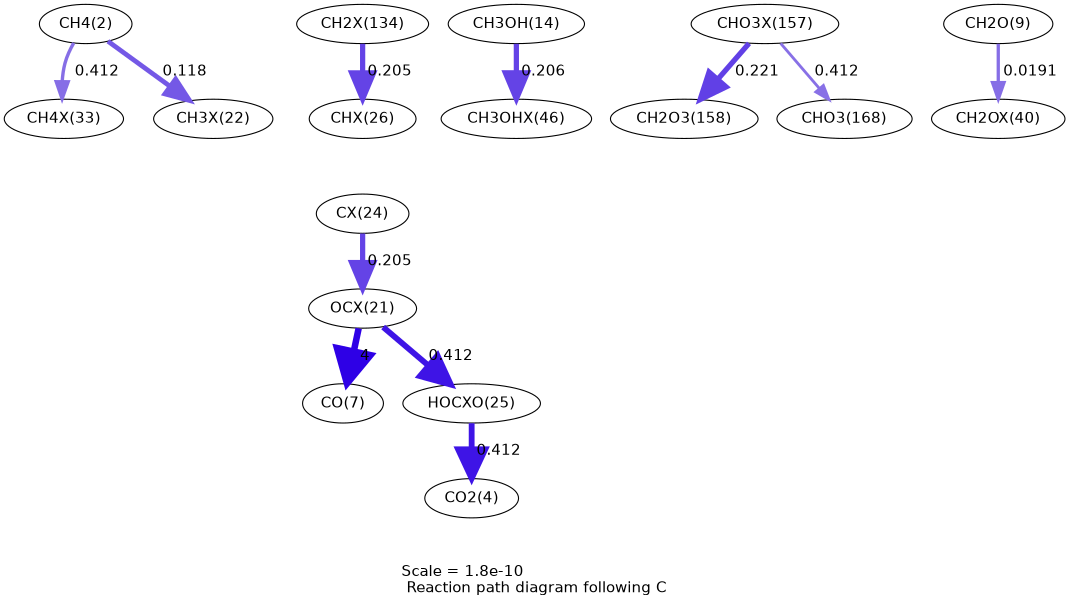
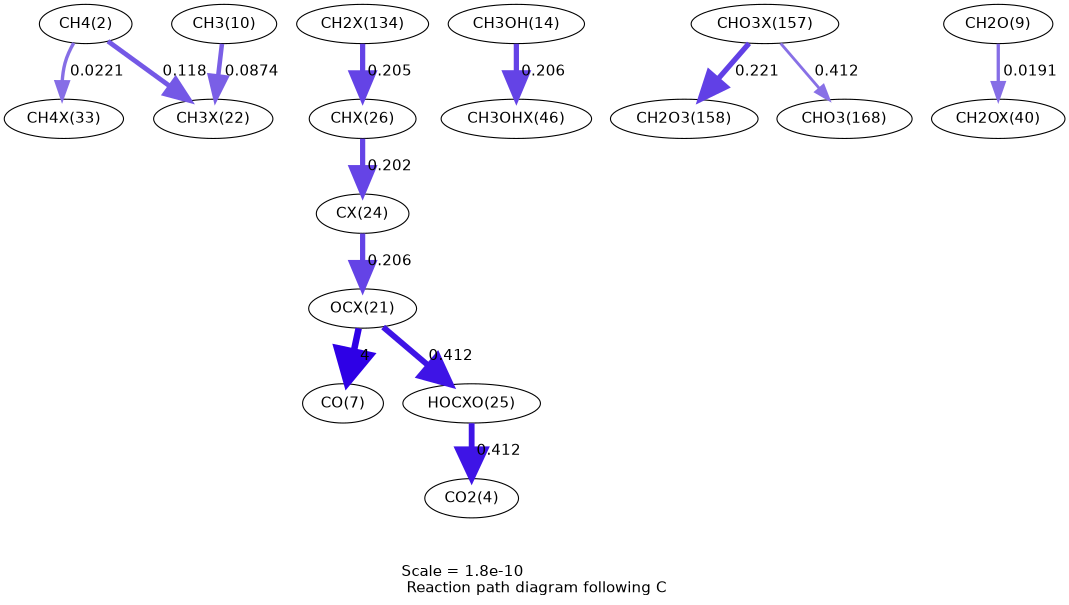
none -> (224, 24)
(95, 71) -> (95, 71)
none -> (363, 153)
(388, 261) -> (388, 261)
